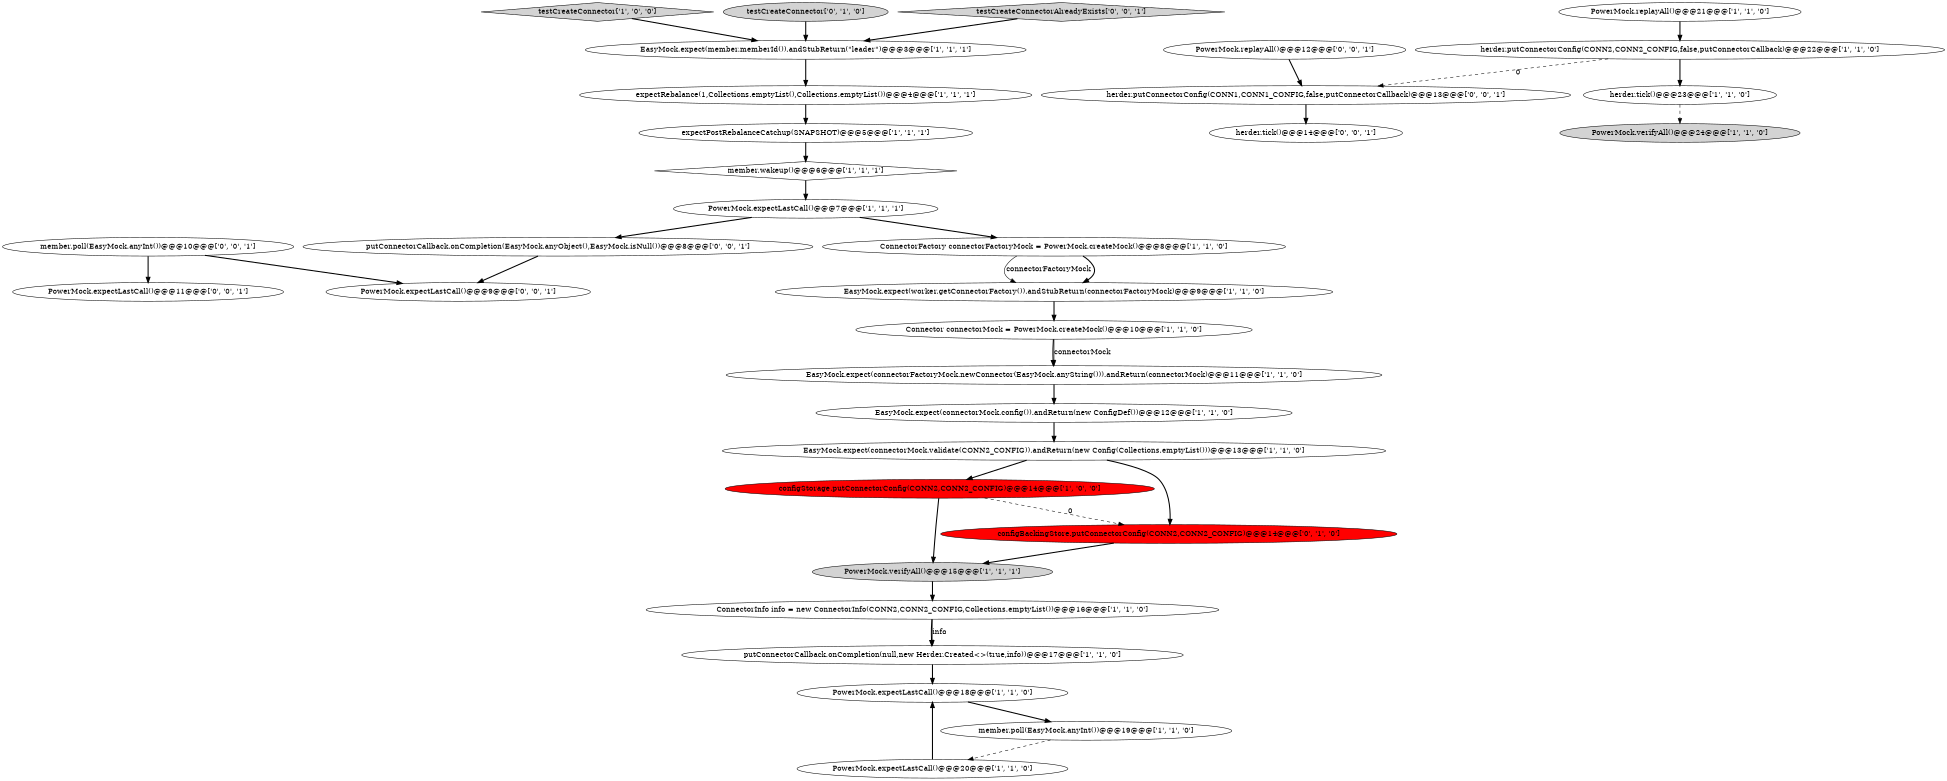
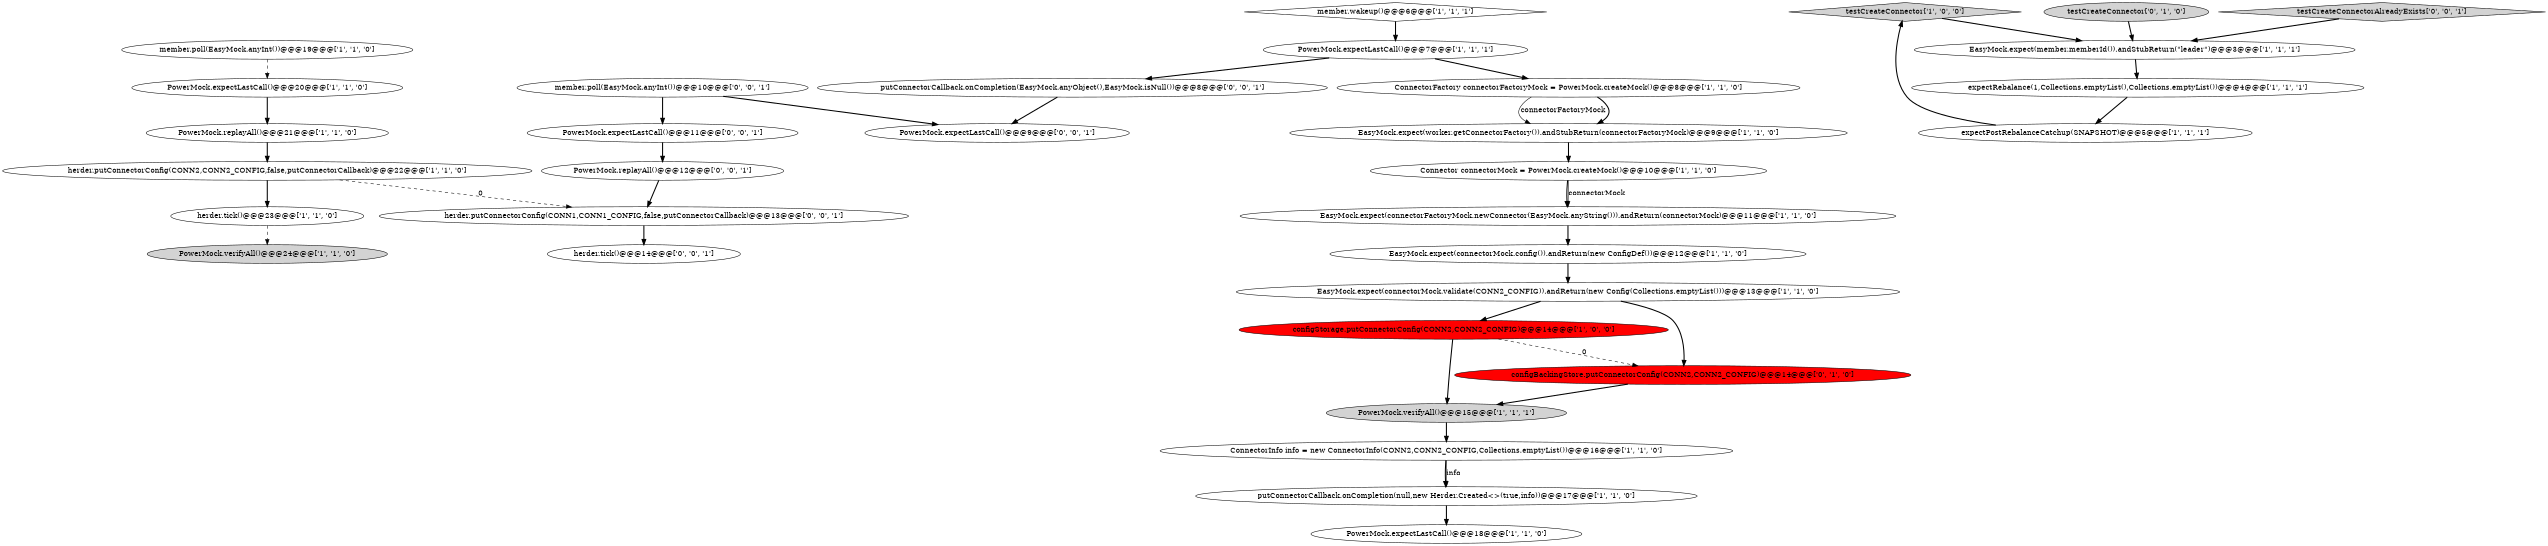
none -> (663, 149)
(806, 149) -> (1915, 103)
(1007, 711) -> none
(932, 734) -> (267, 108)
